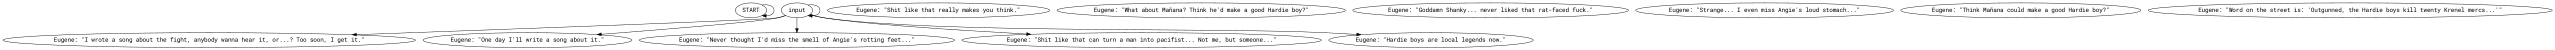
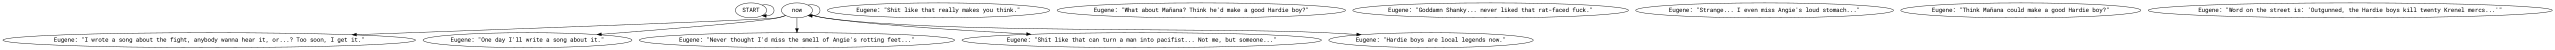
(797, 10) -> (797, 10)
